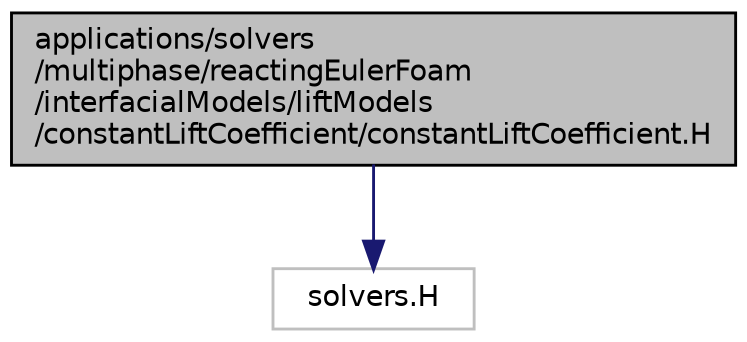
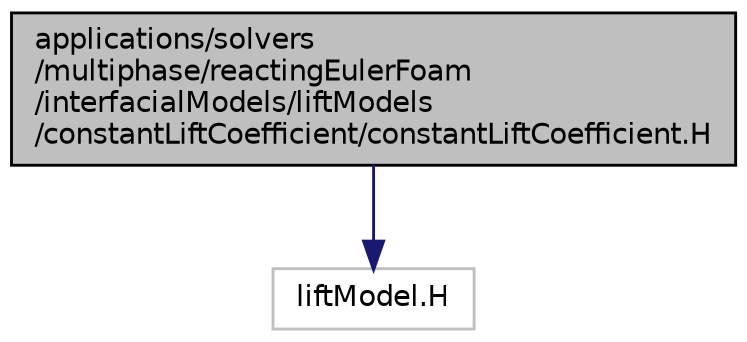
(374, 299) -> (374, 299)
